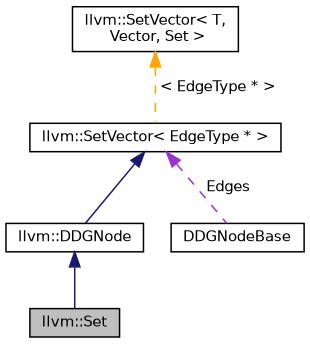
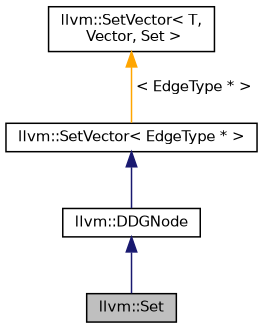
(155, 95) -> (132, 95)
(238, 238) -> none
